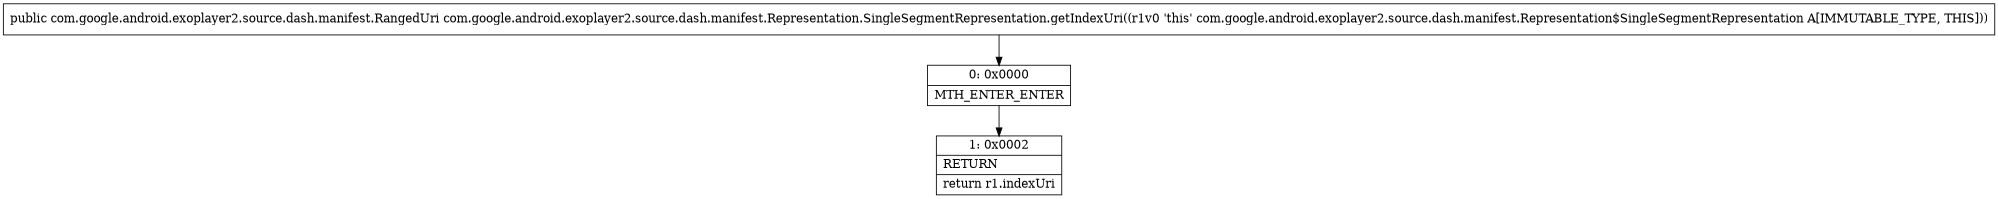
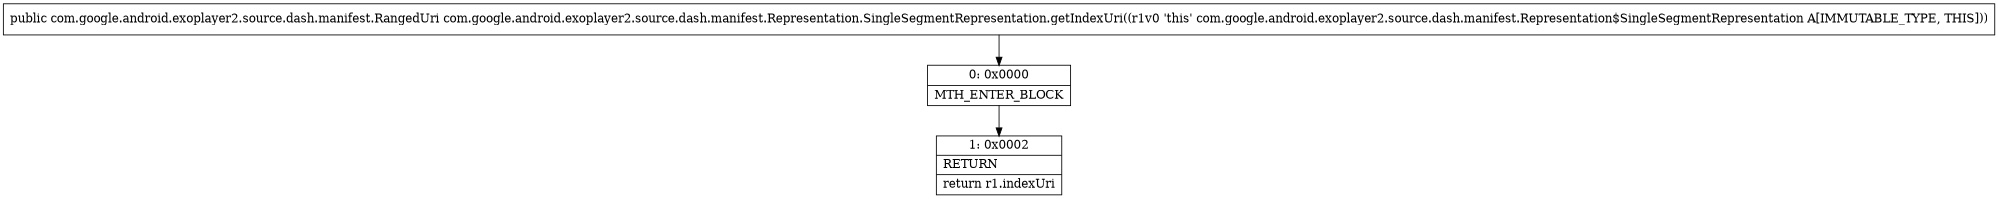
(999, 95) -> (999, 95)
